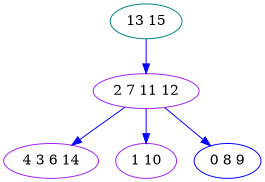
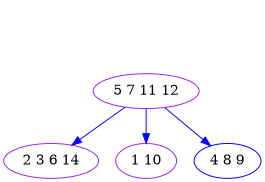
(146, 21) -> none
(146, 91) -> (146, 91)
(51, 161) -> (51, 161)
(228, 161) -> (228, 161)
